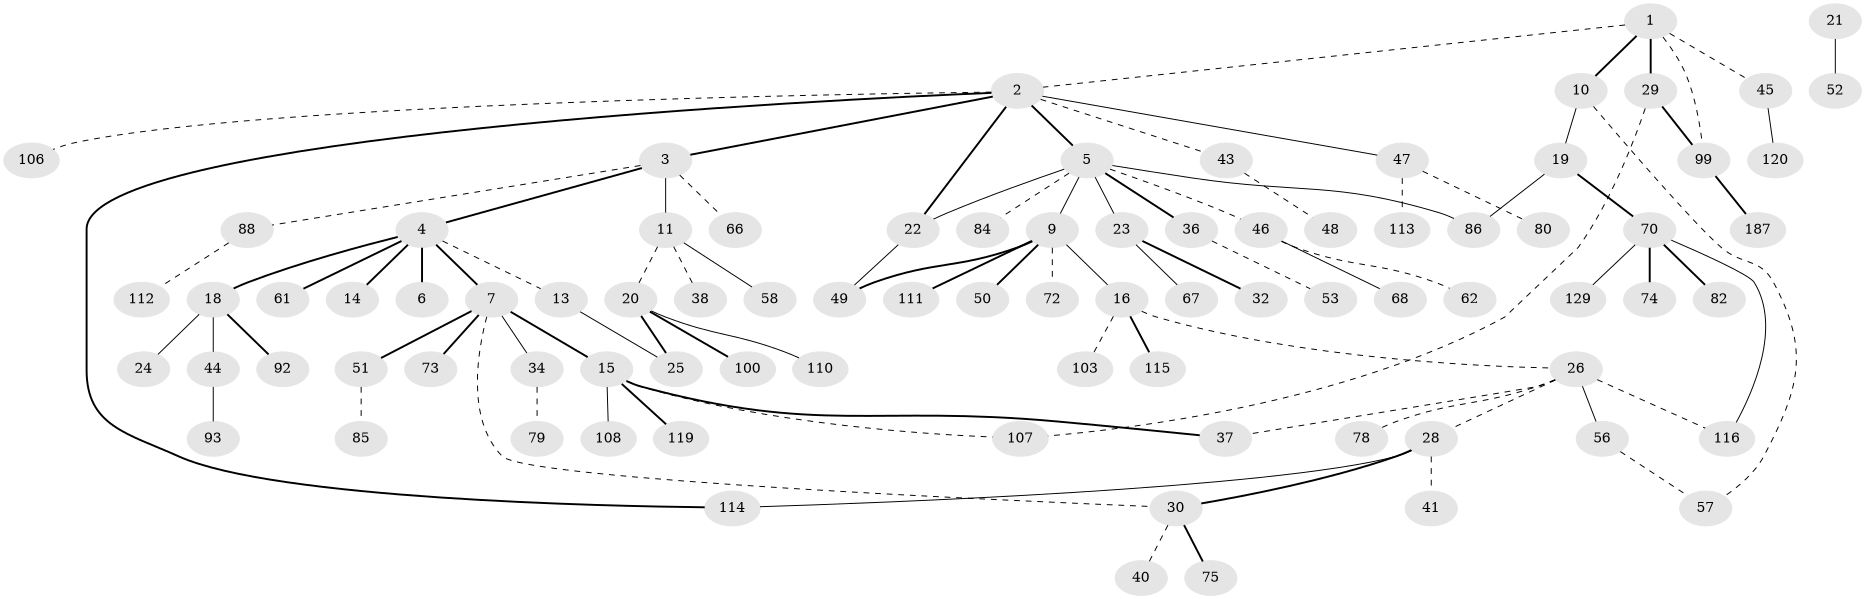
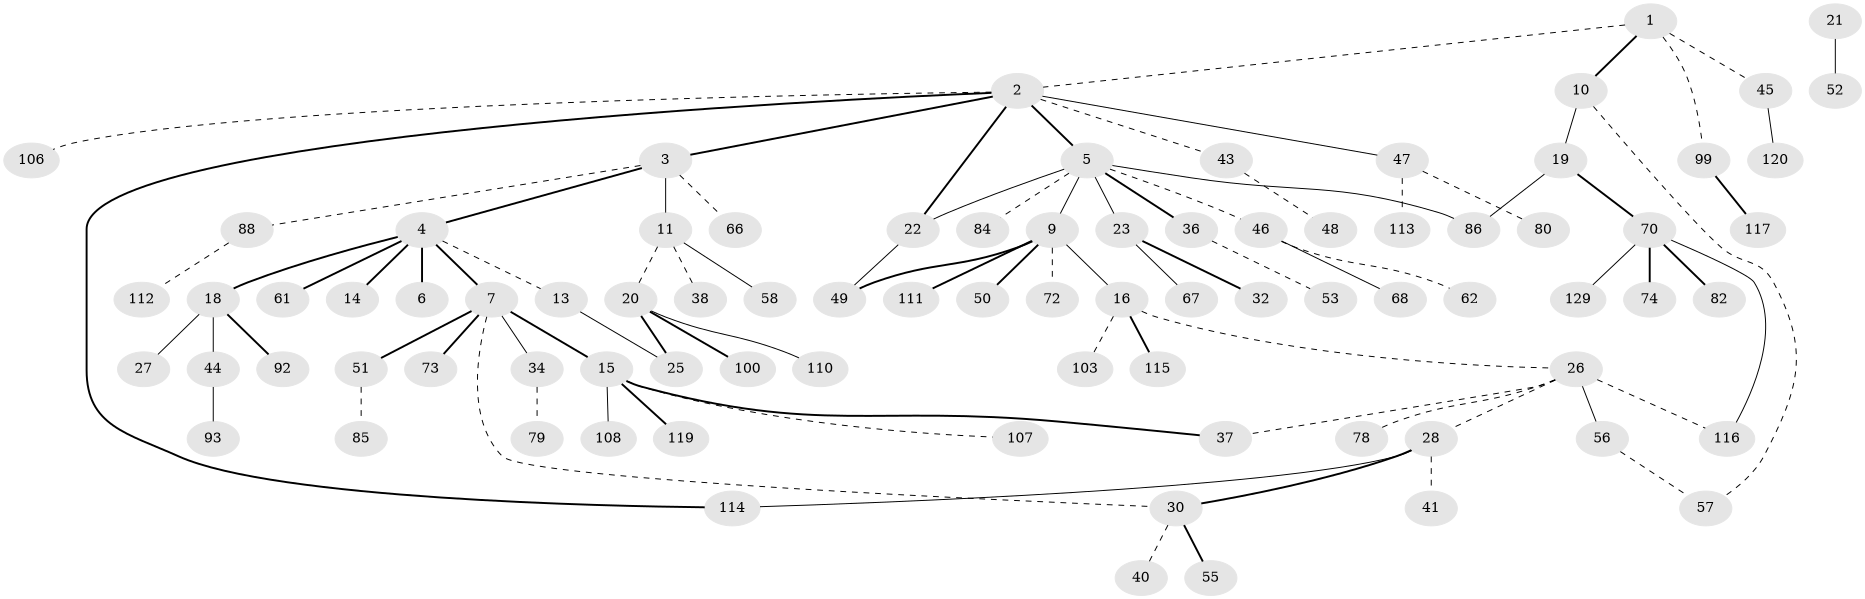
(1651, 91) -> none
(1758, 230) -> (1758, 230)
(144, 369) -> (144, 369)
(1211, 578) -> (1211, 578)
